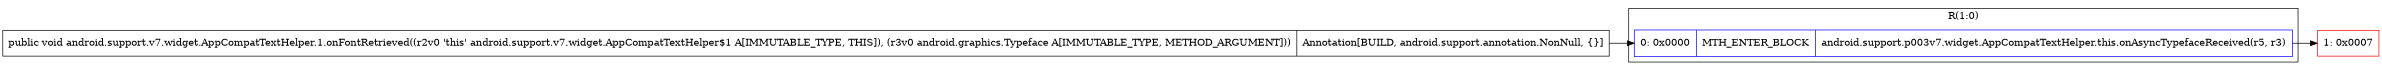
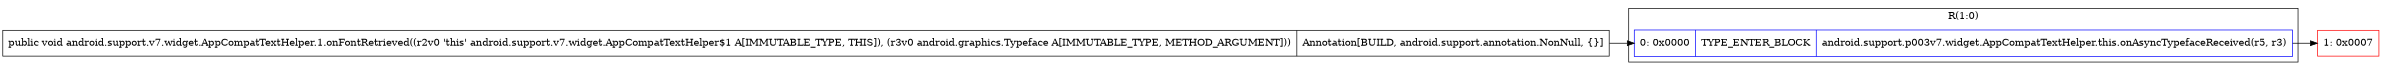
(1756, 43) -> (1756, 43)
